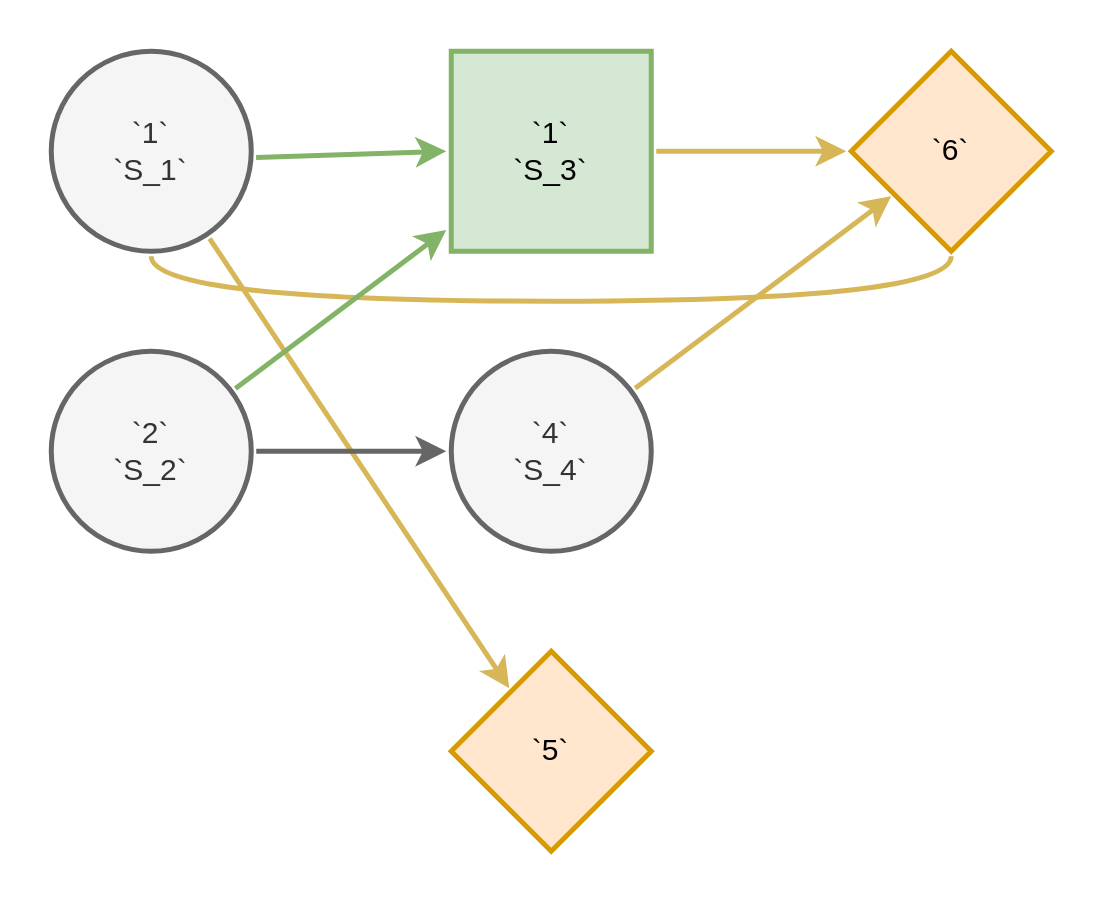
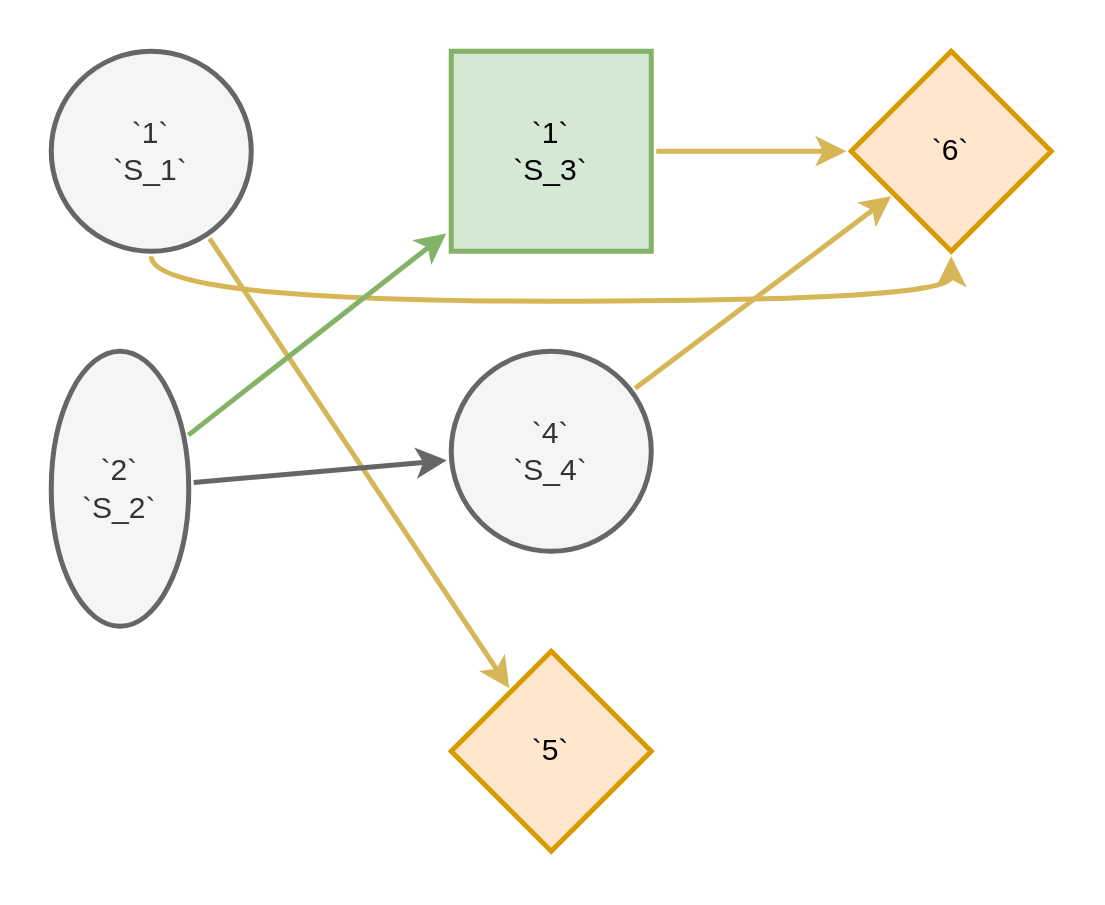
(340, 155) -> none
(861, 289) -> (856, 295)
(151, 451) -> (120, 489)
